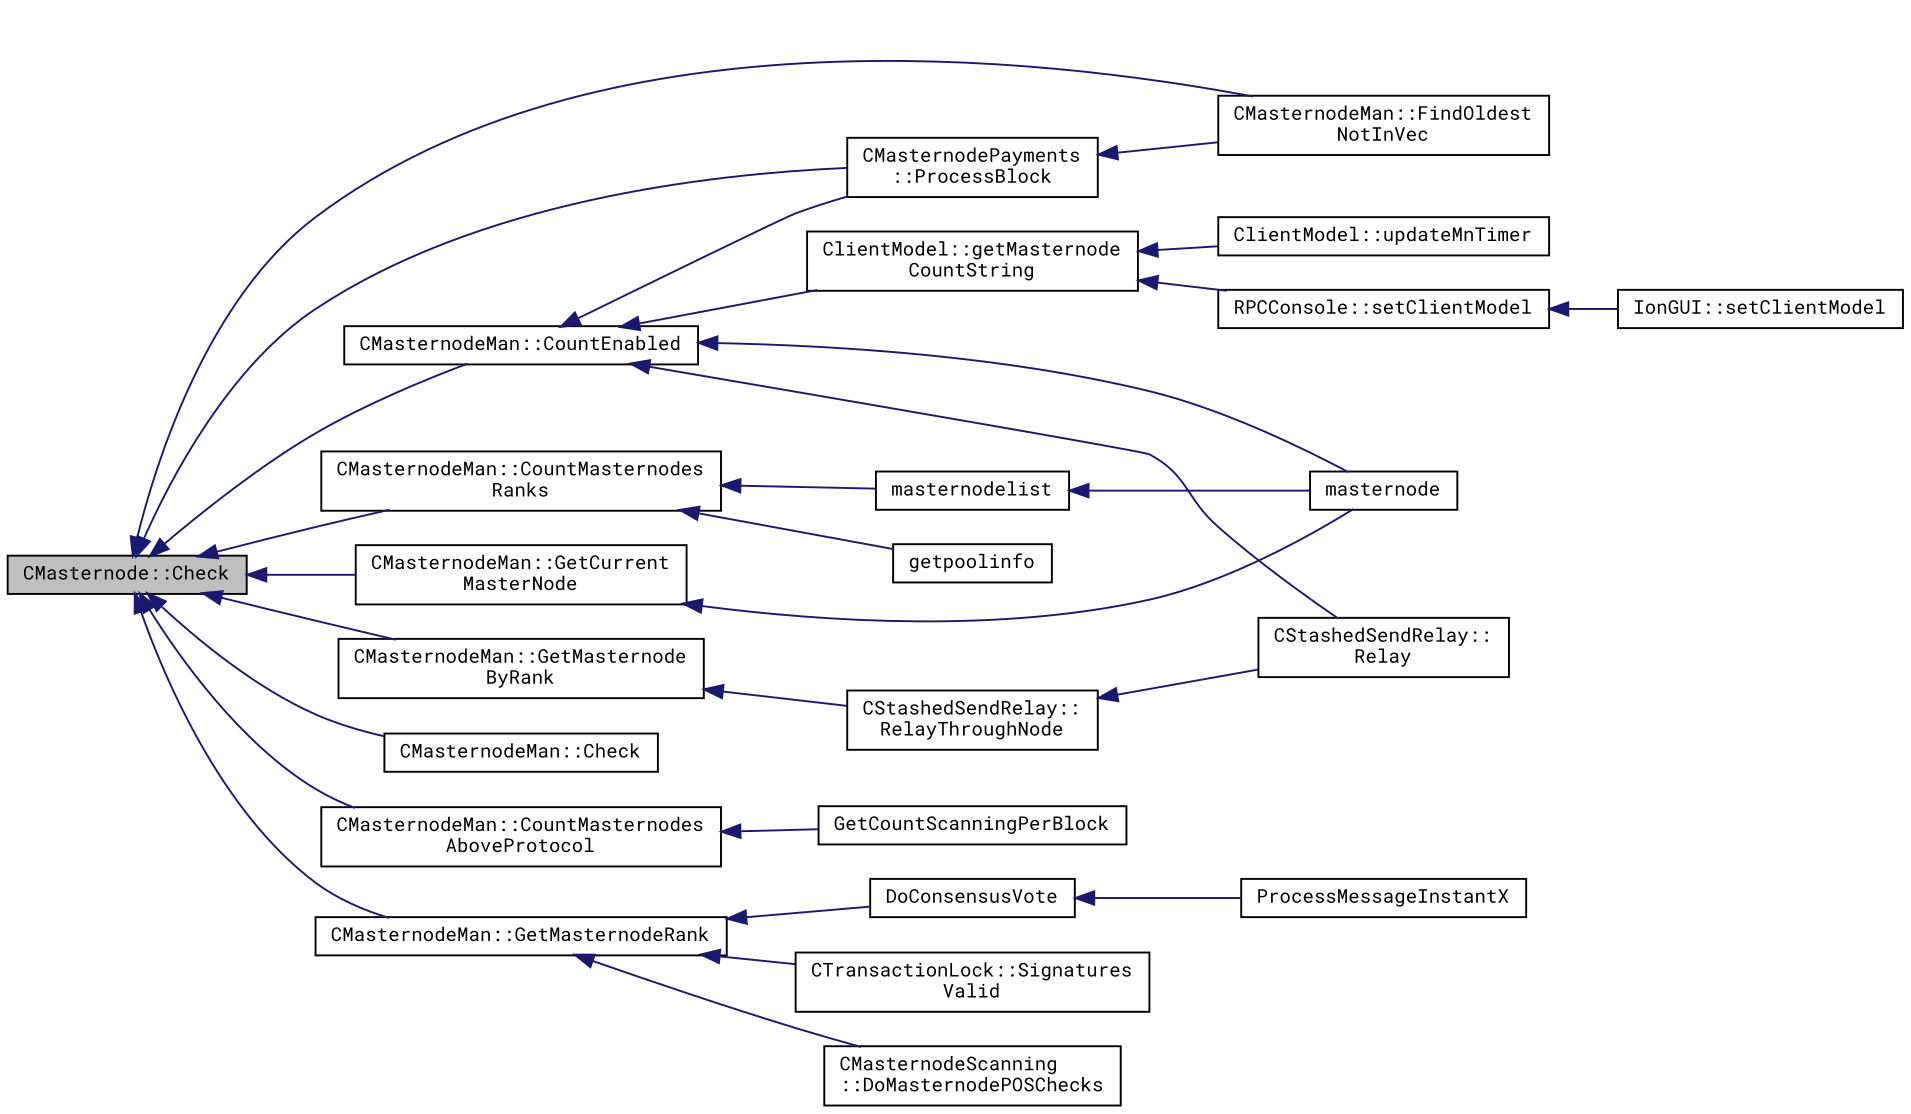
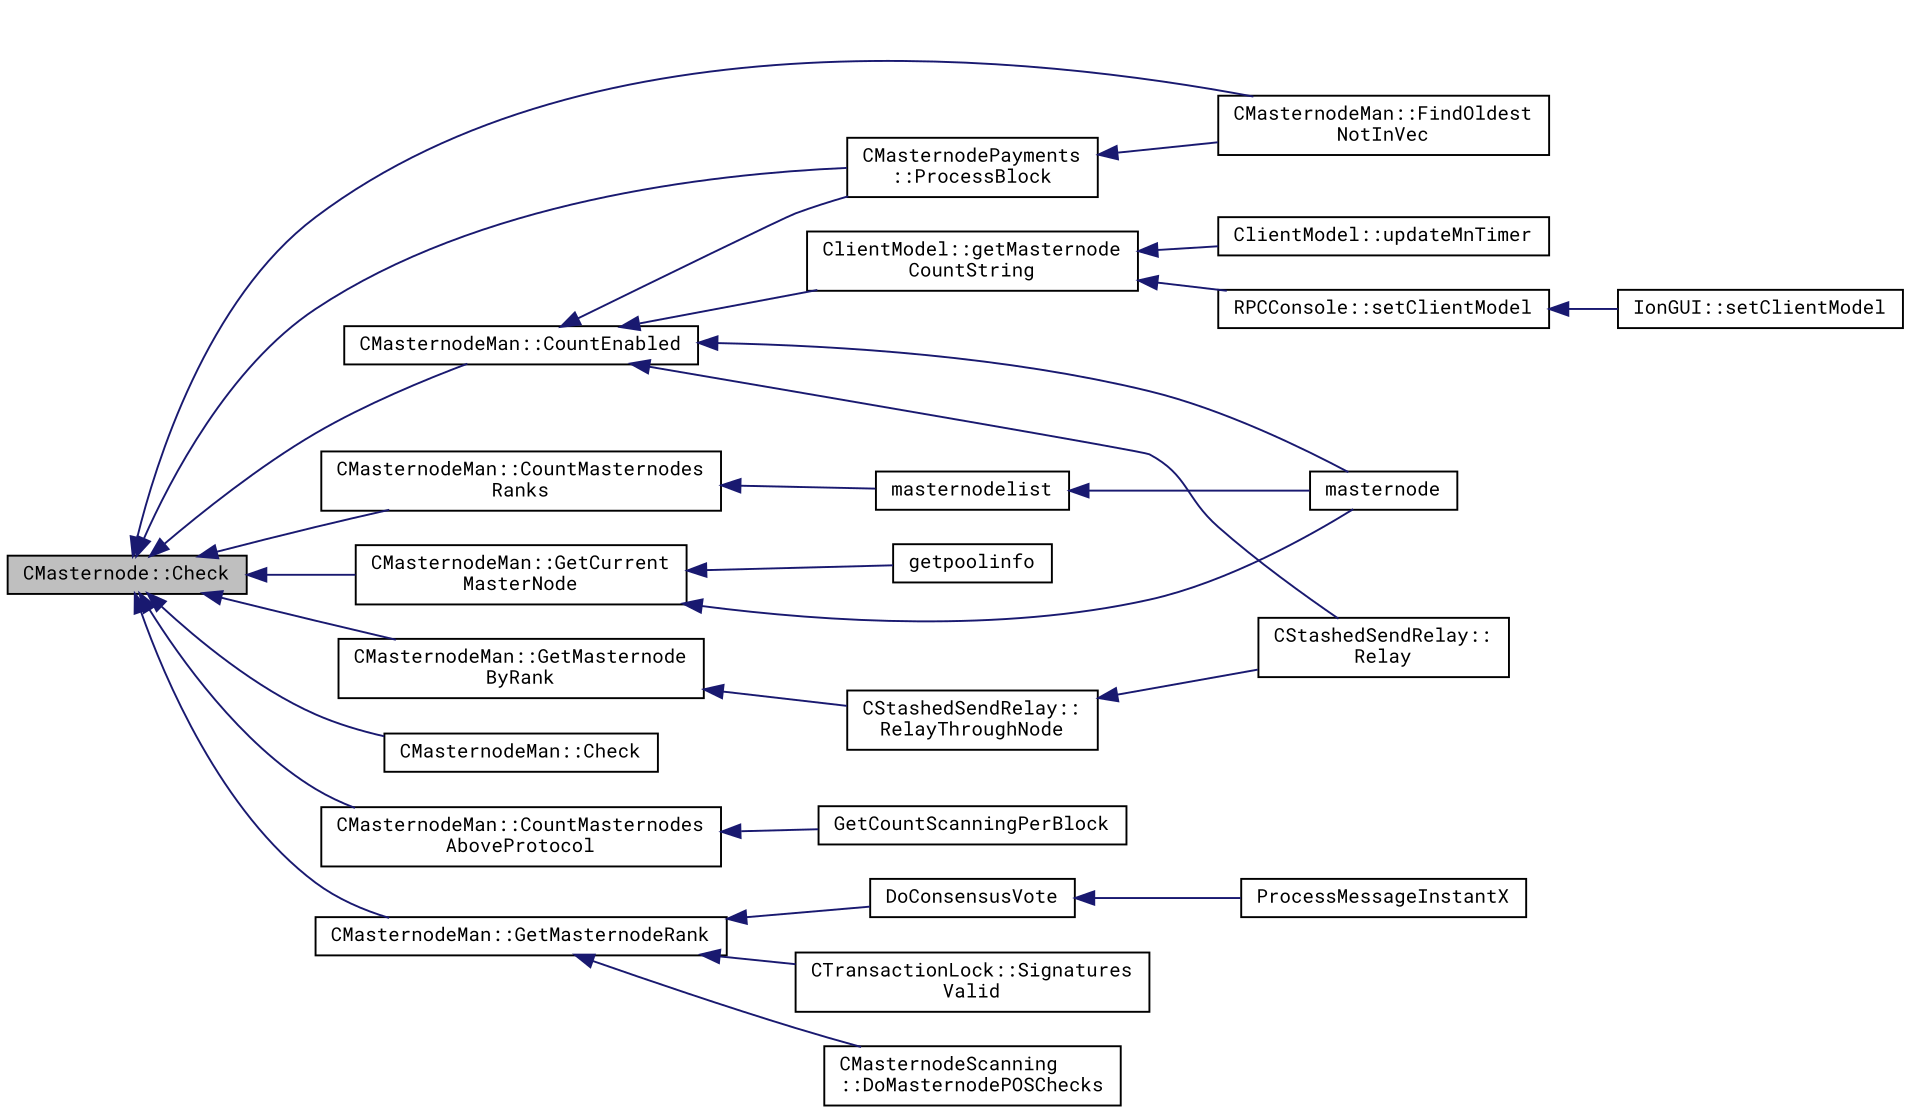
(796, 531) -> (800, 568)
